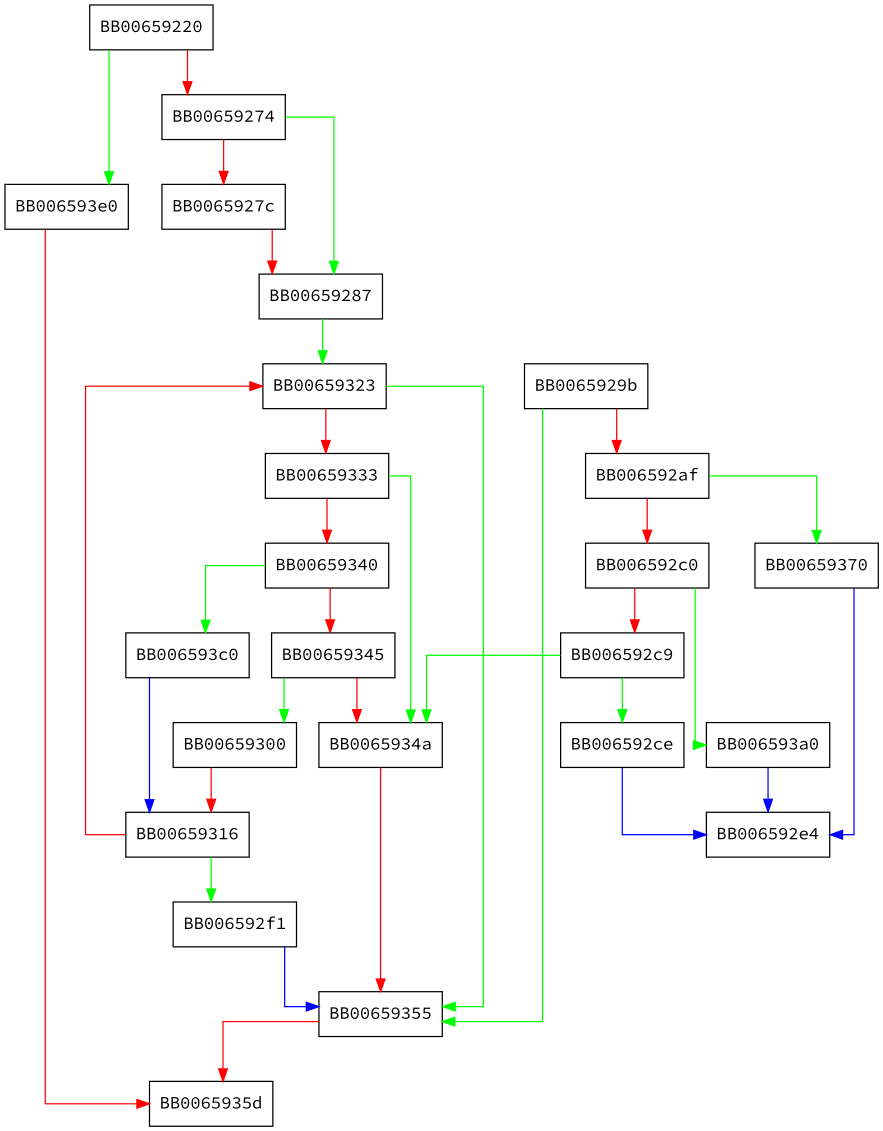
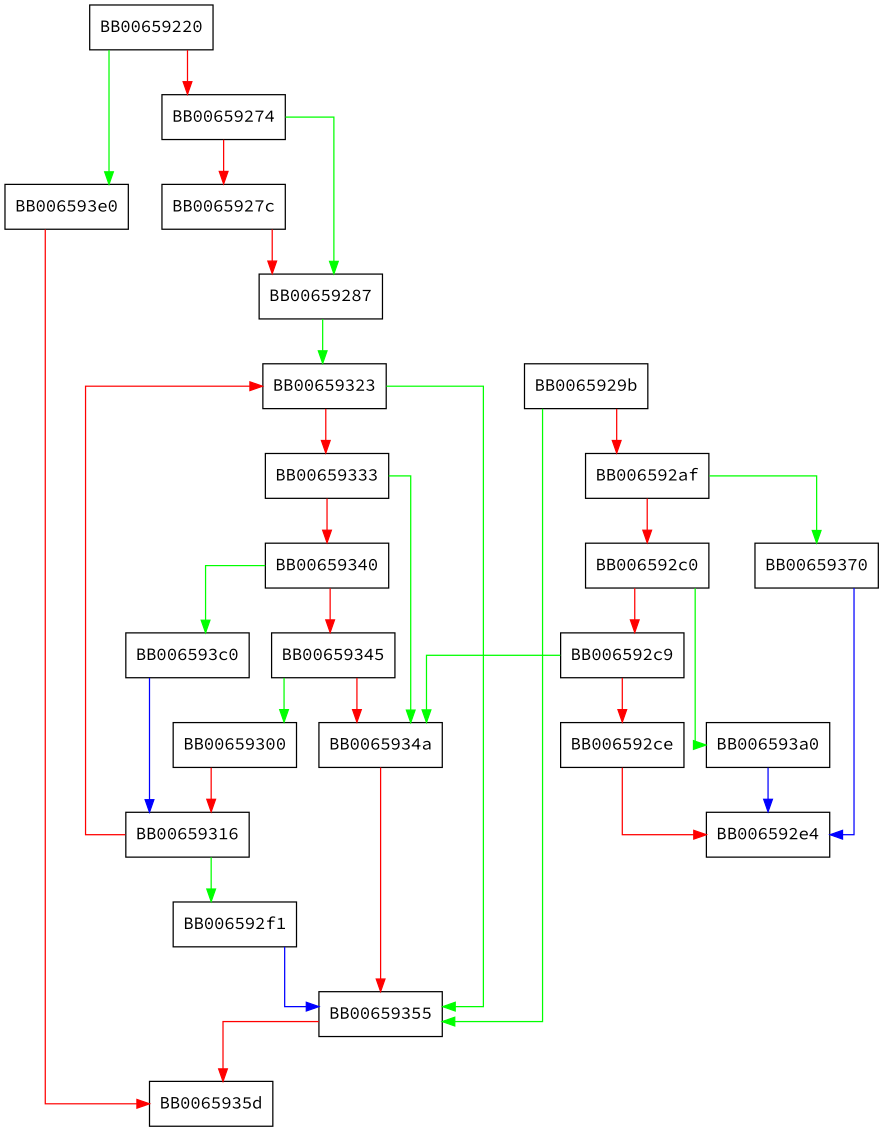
(622, 694) -> (622, 694)
(625, 835) -> (625, 835)
